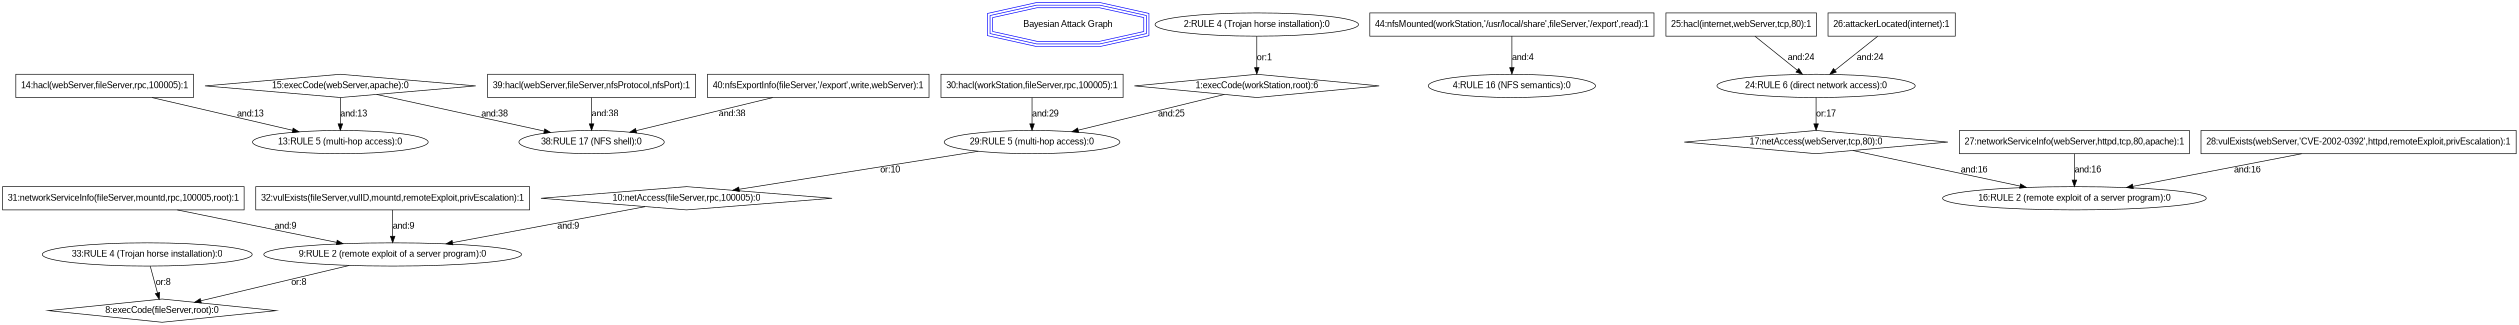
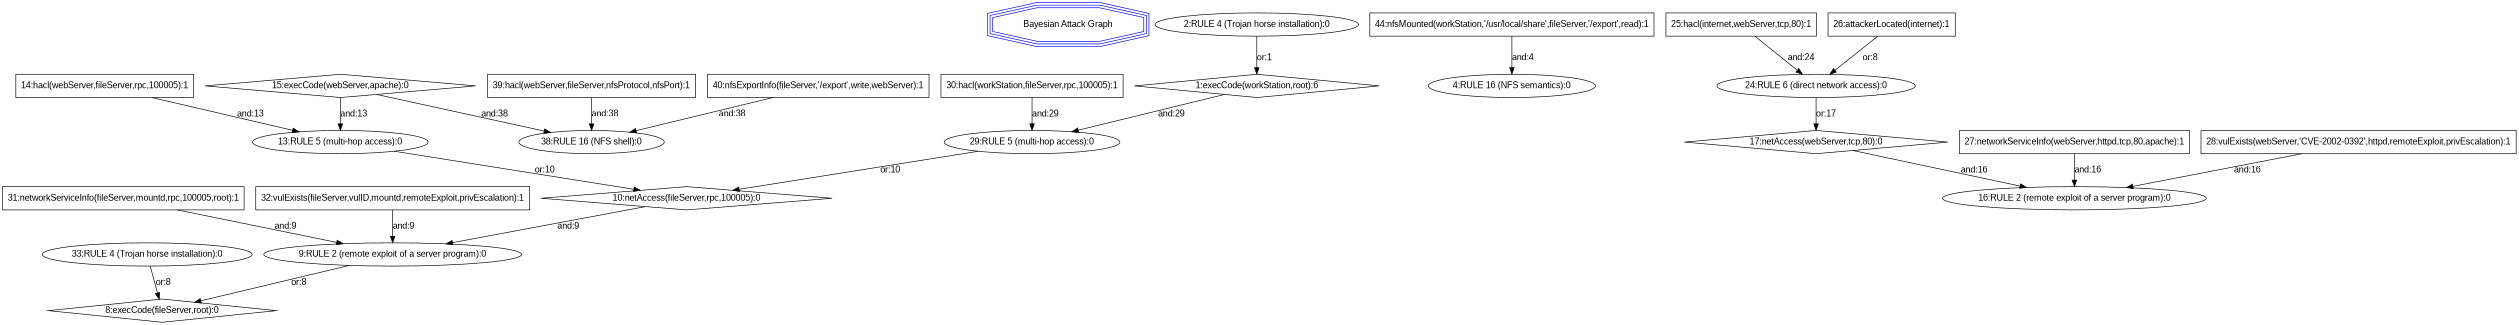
(1870, 58) -> (1870, 58)
(1172, 114) -> (1172, 114)
(592, 142) -> (592, 142)
none -> (514, 170)
